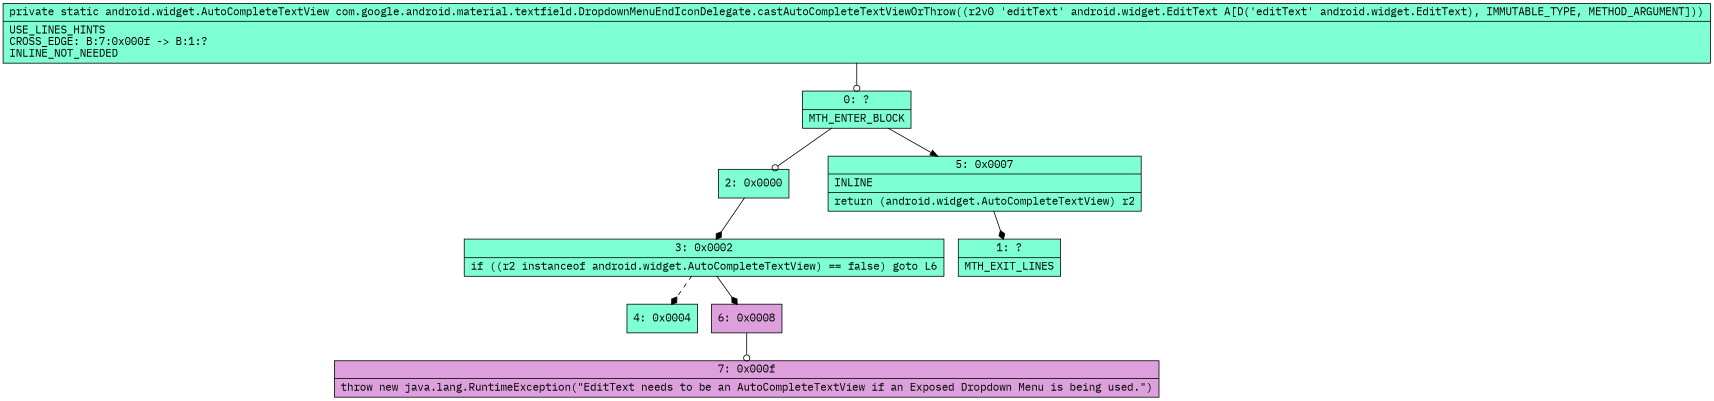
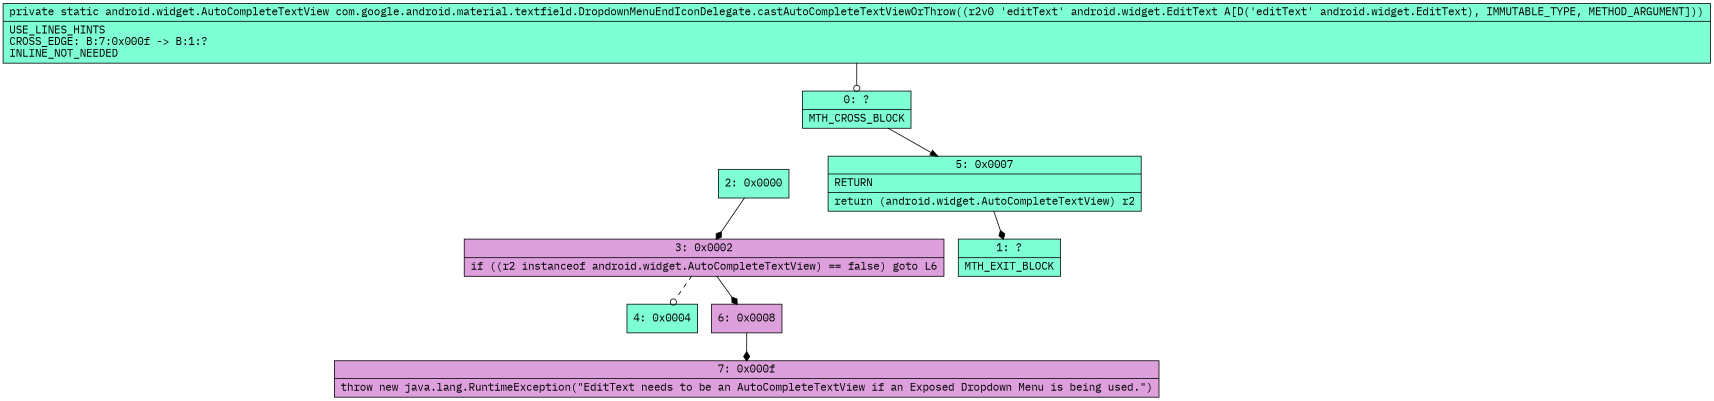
(857, 119) -> (857, 119)
(805, 147) -> none
(854, 183) -> (854, 183)
(704, 258) -> (704, 258)
(1009, 267) -> (1009, 267)
(684, 286) -> (684, 286)
(747, 344) -> (747, 344)
